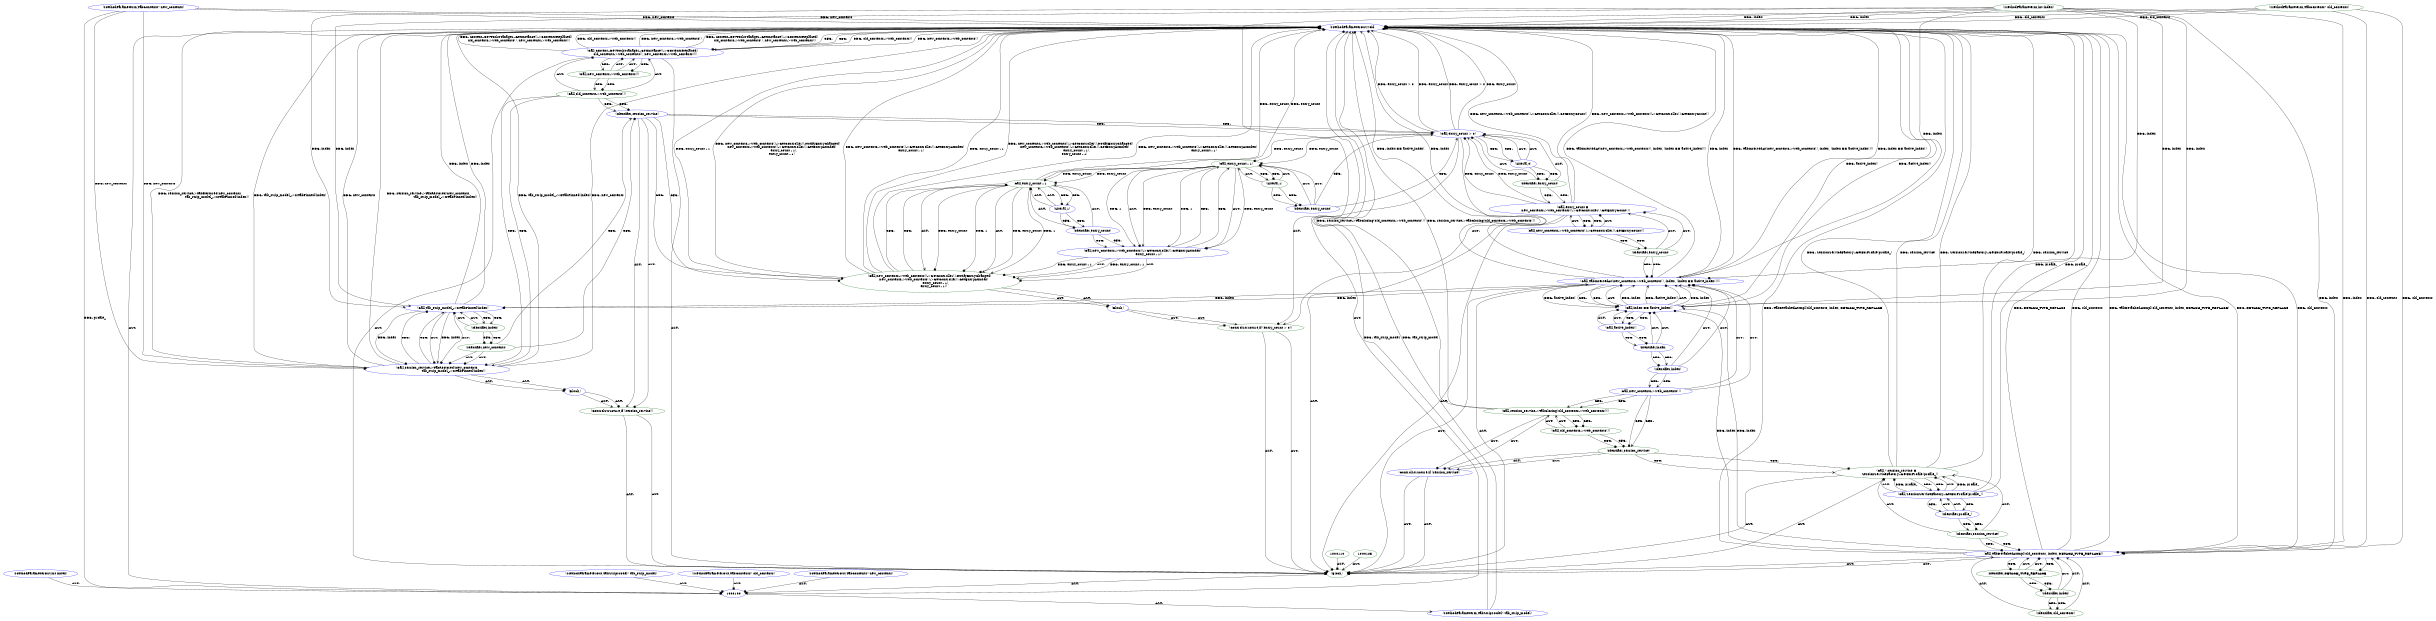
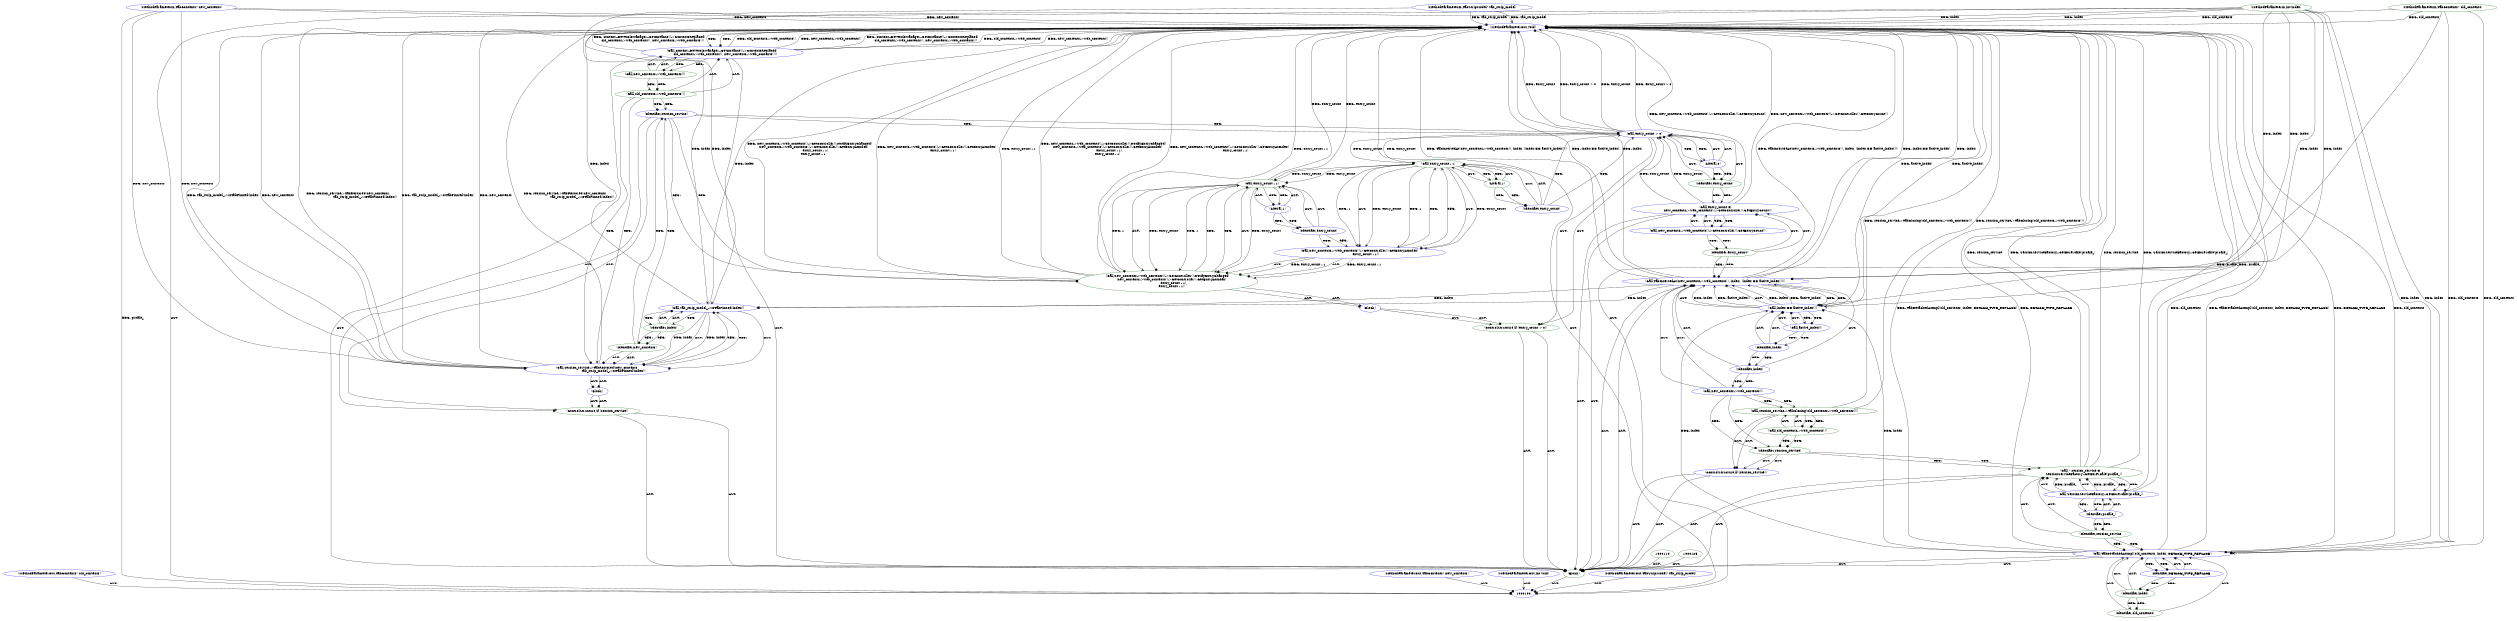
(41, 574) -> (1524, 574)
(2018, 574) -> (2182, 574)
(1088, 603) -> (171, 358)
